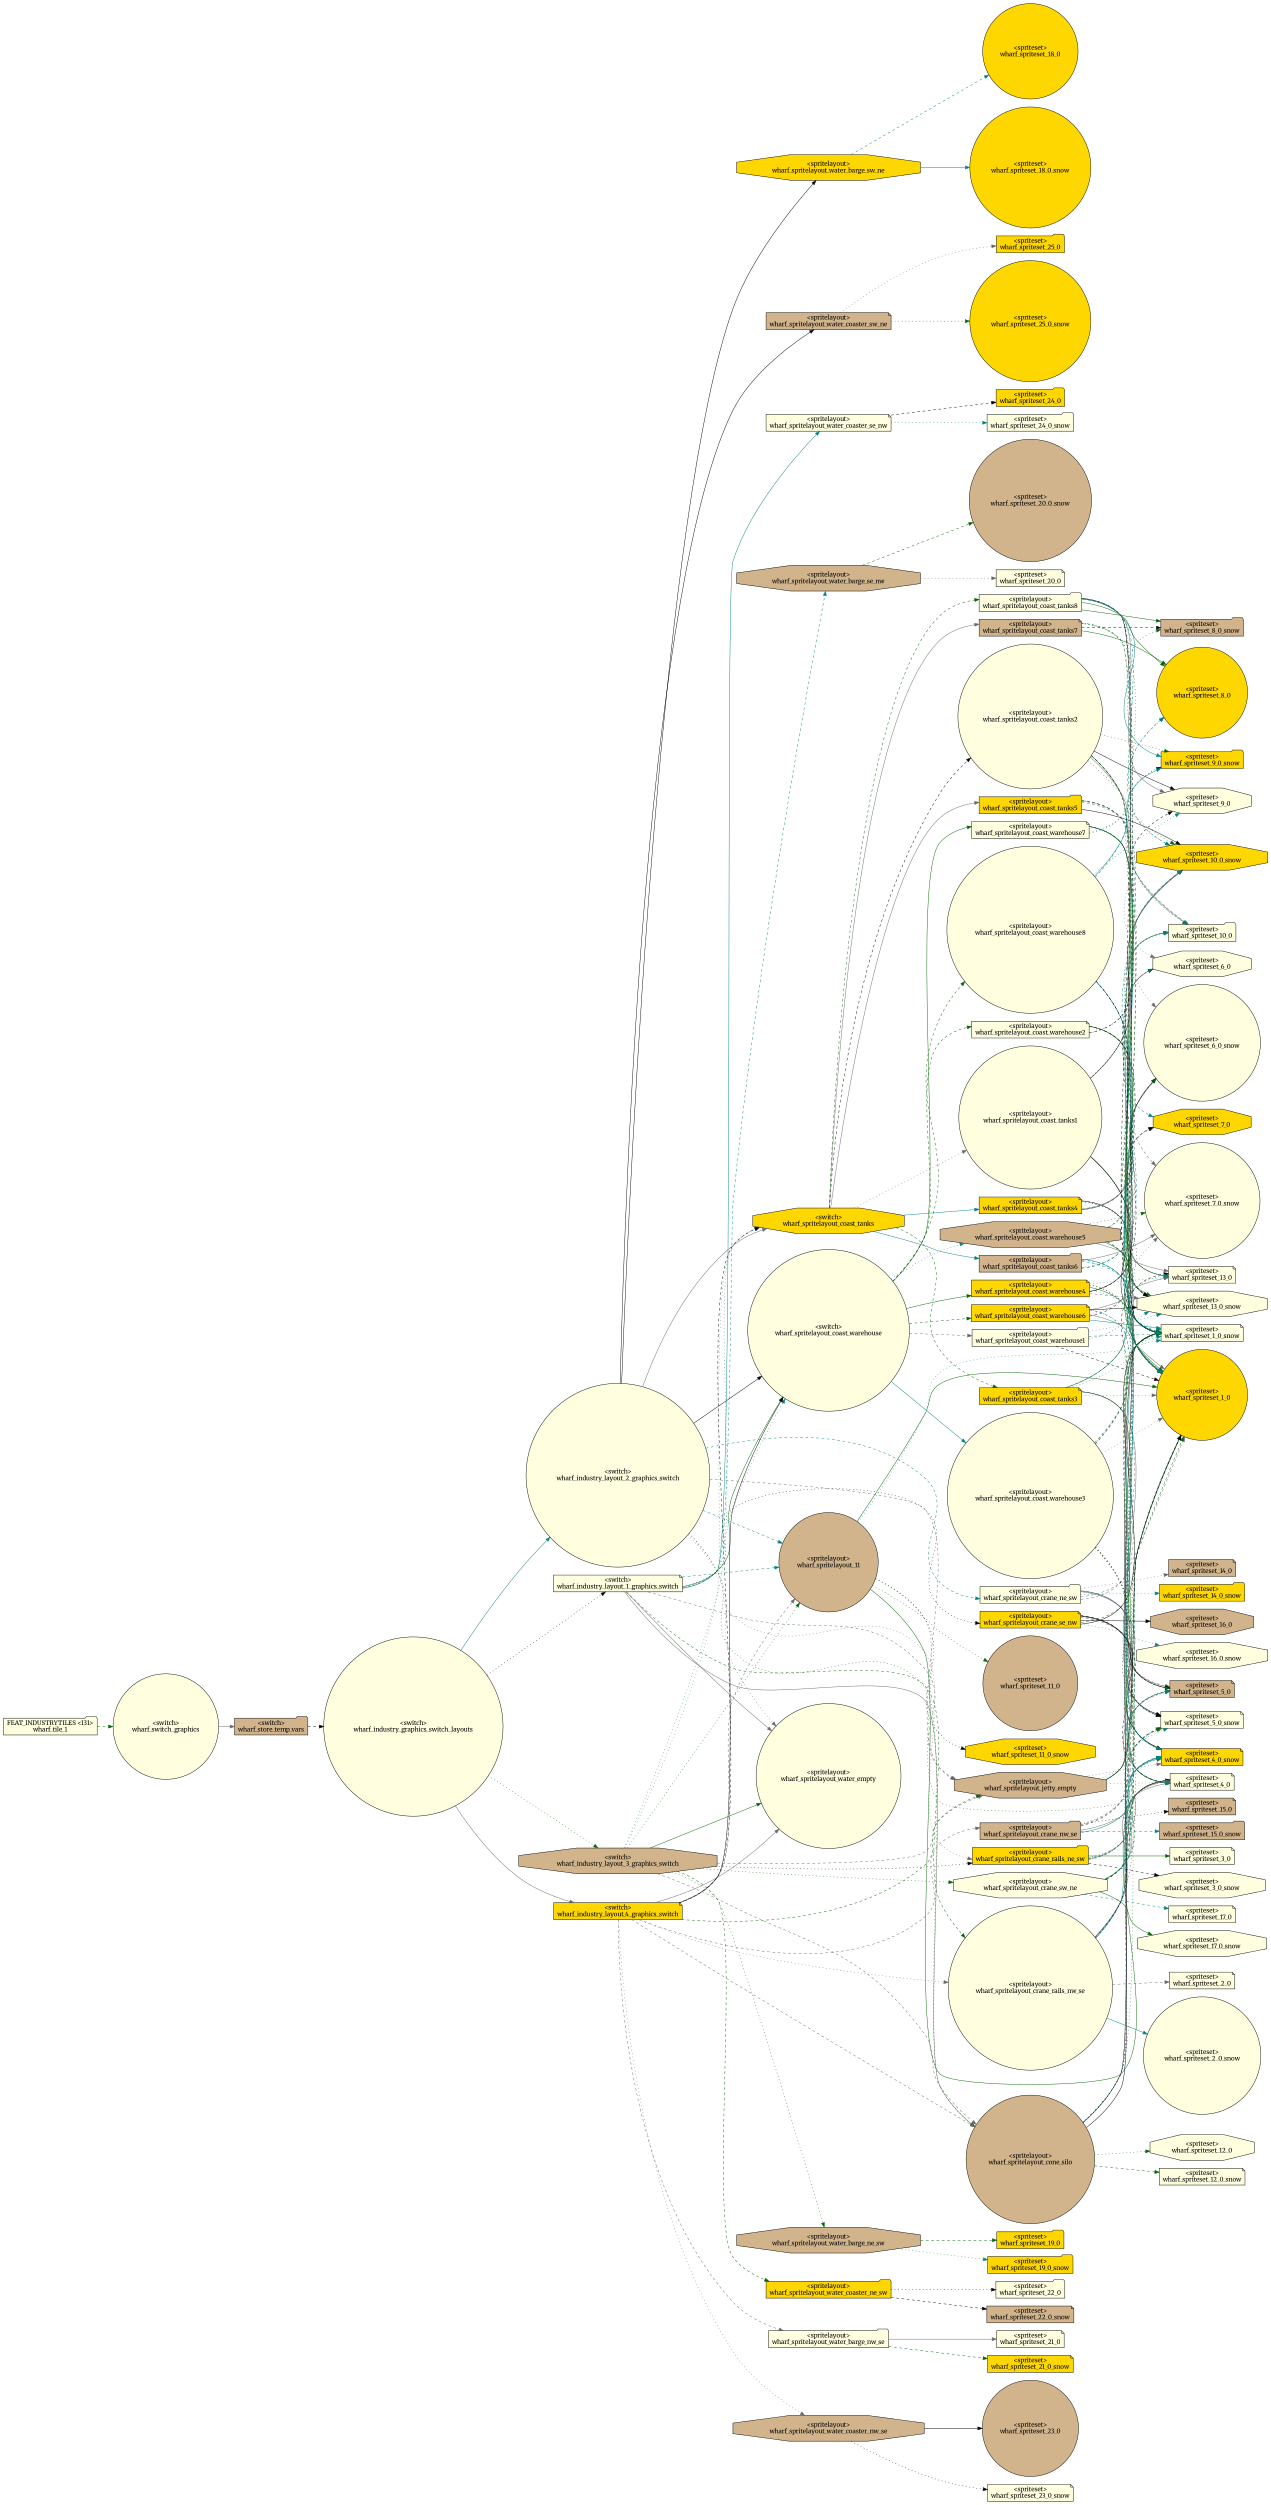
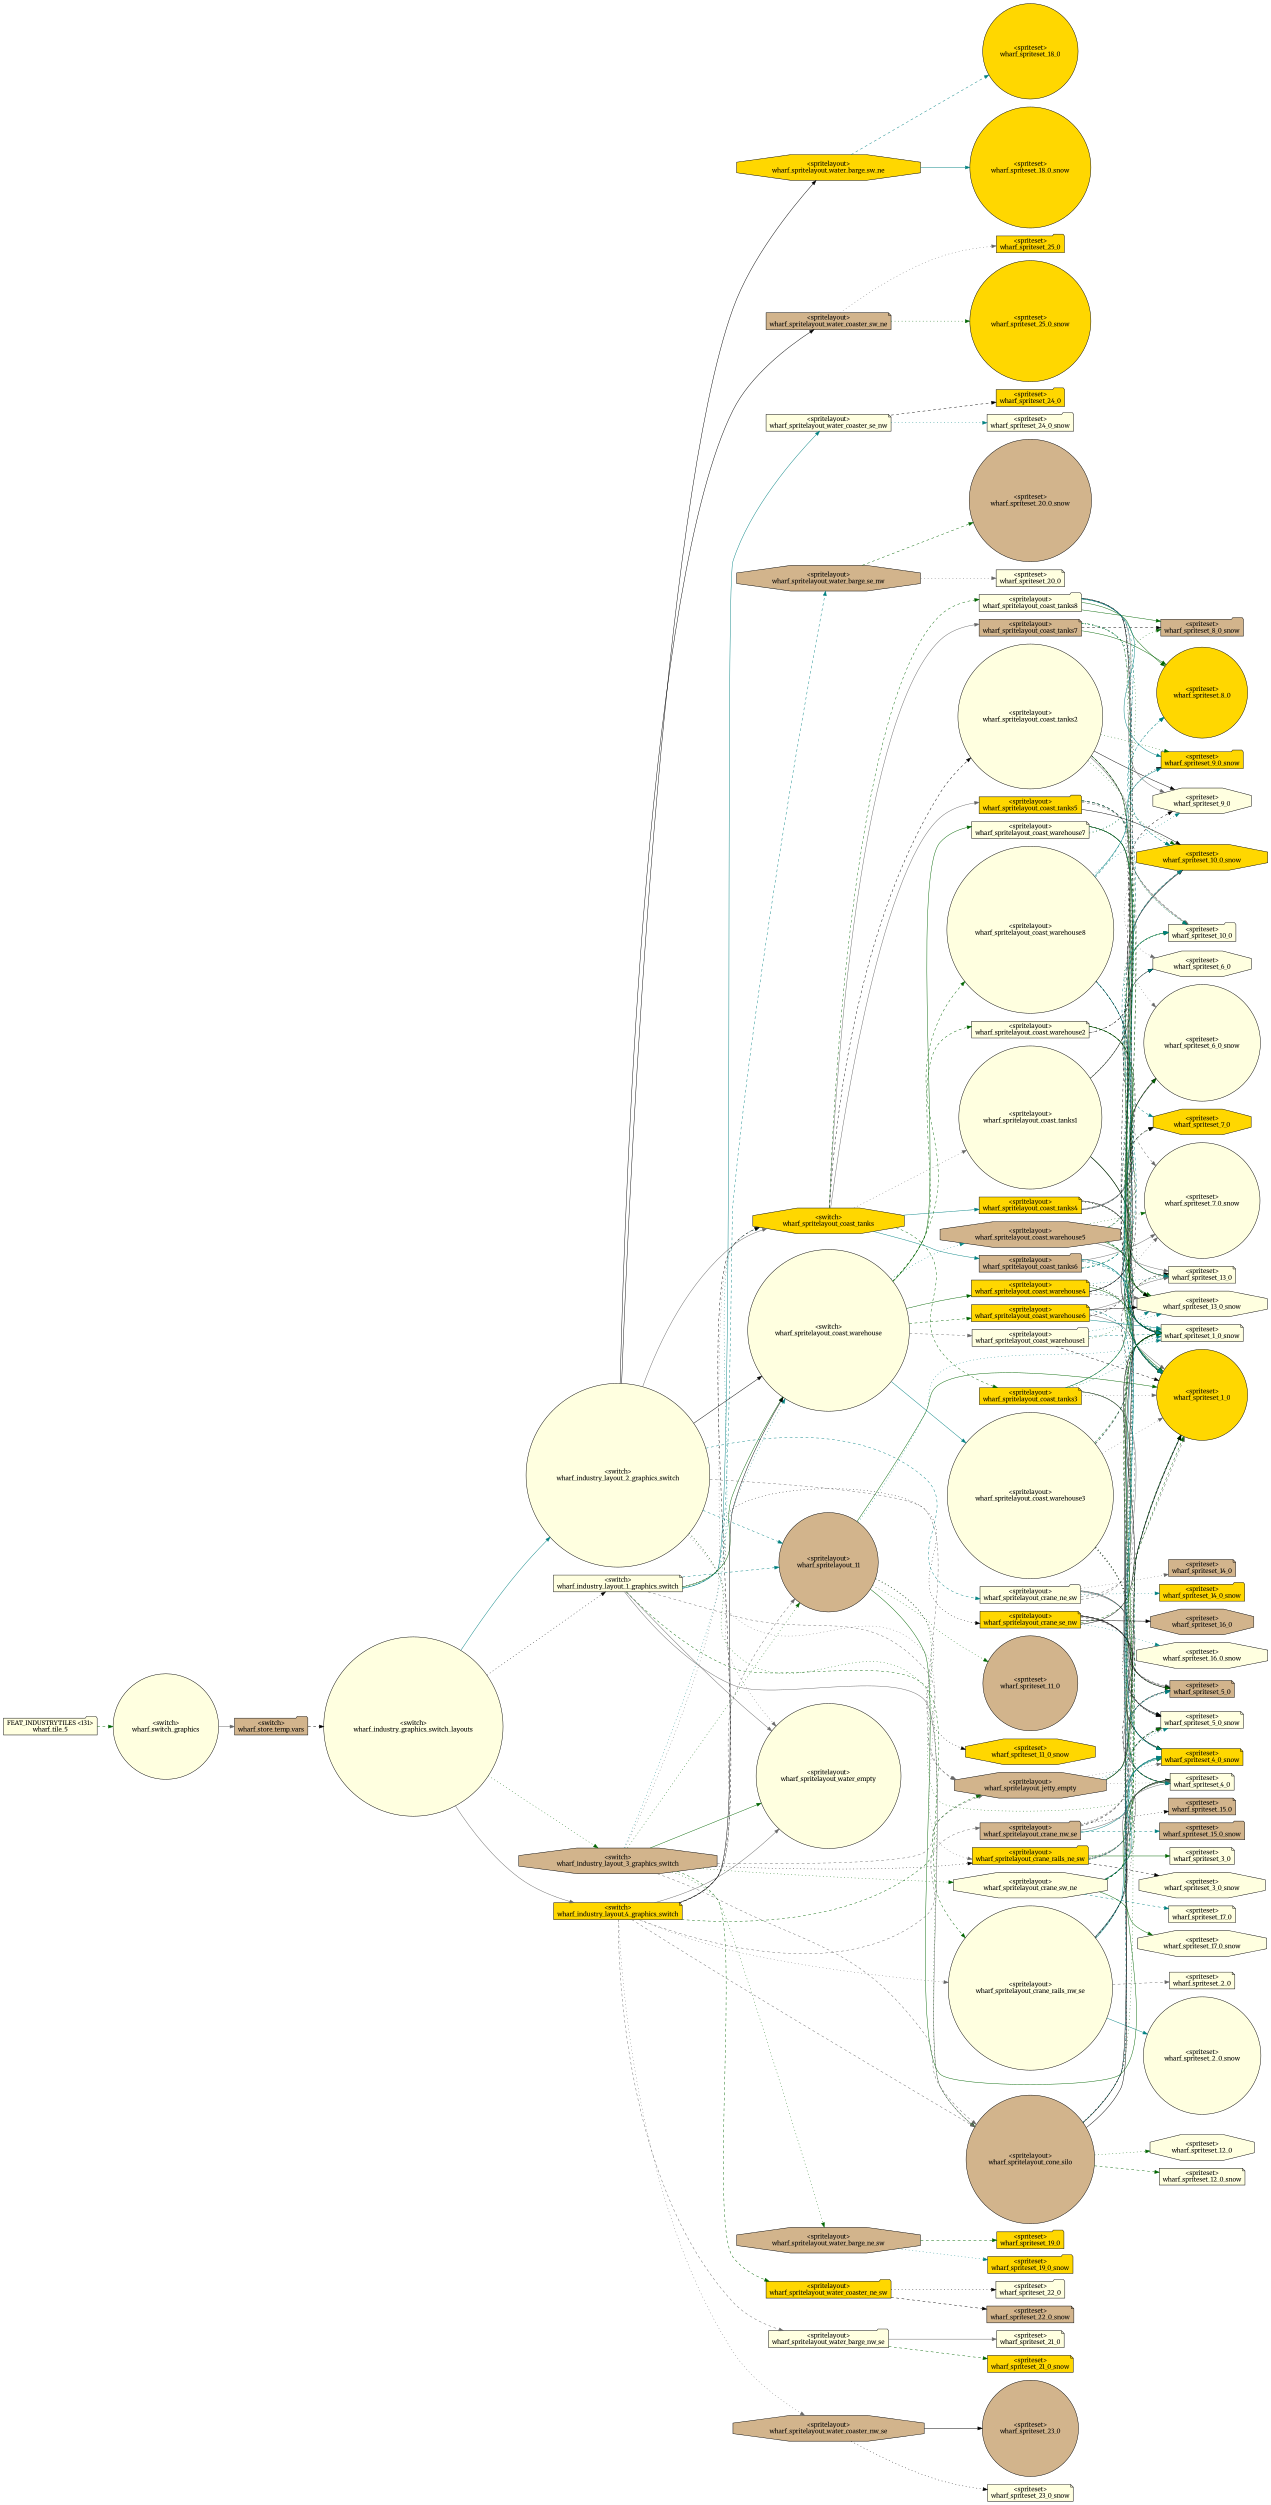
(50, 1727) -> (50, 1727)
